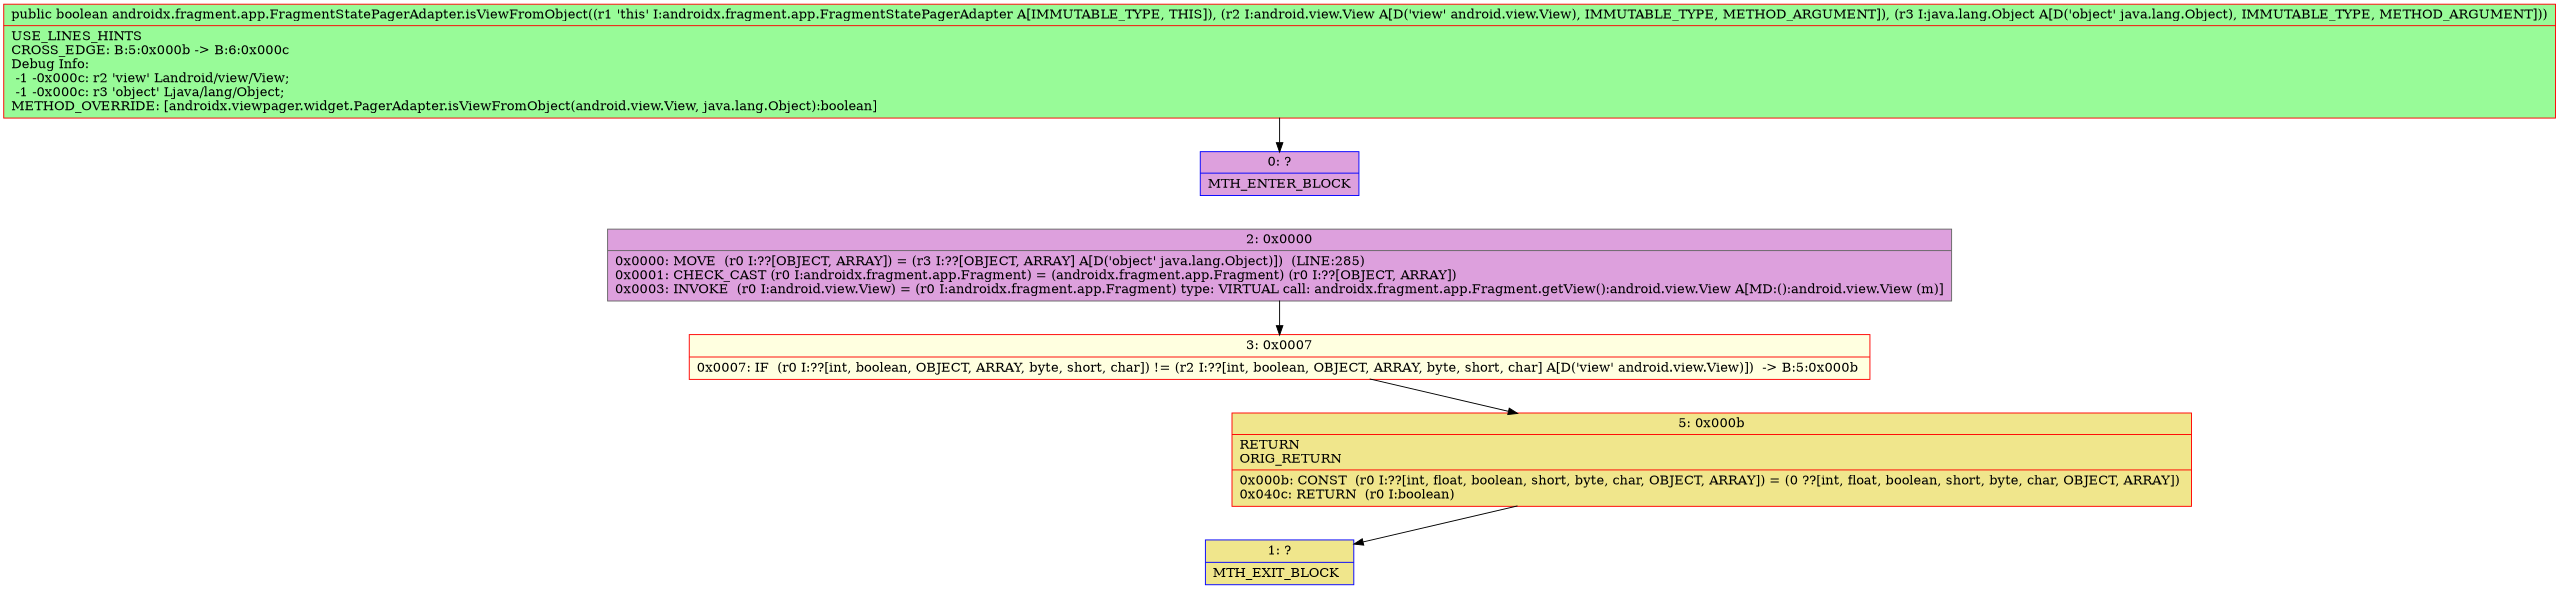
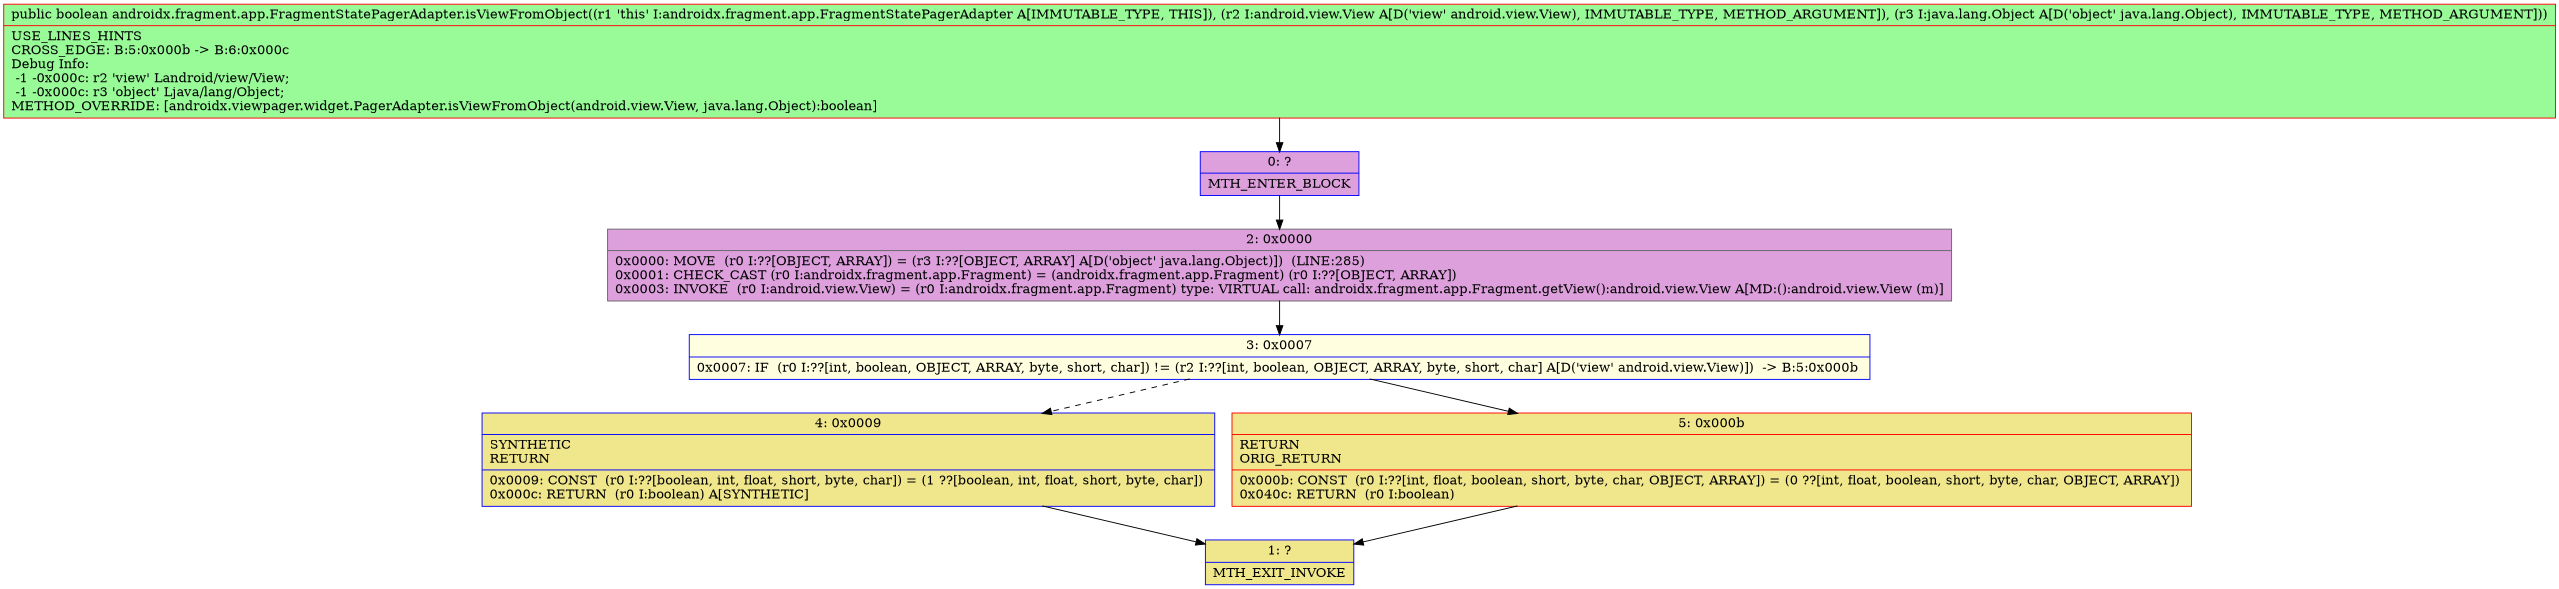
none -> (1280, 208)
(1280, 357) -> (1280, 357)
none -> (848, 460)
(1276, 573) -> (1280, 573)
